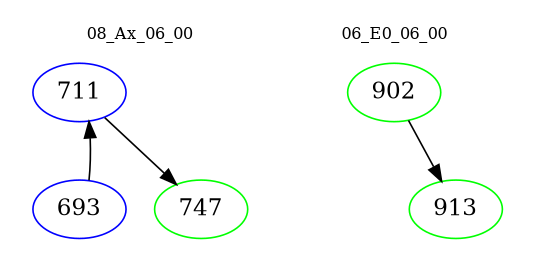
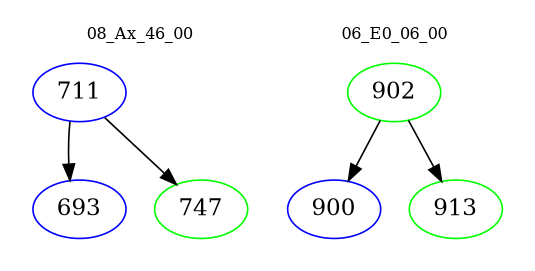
(140, 35) -> (140, 35)
(90, 159) -> (69, 143)
none -> (334, 209)
